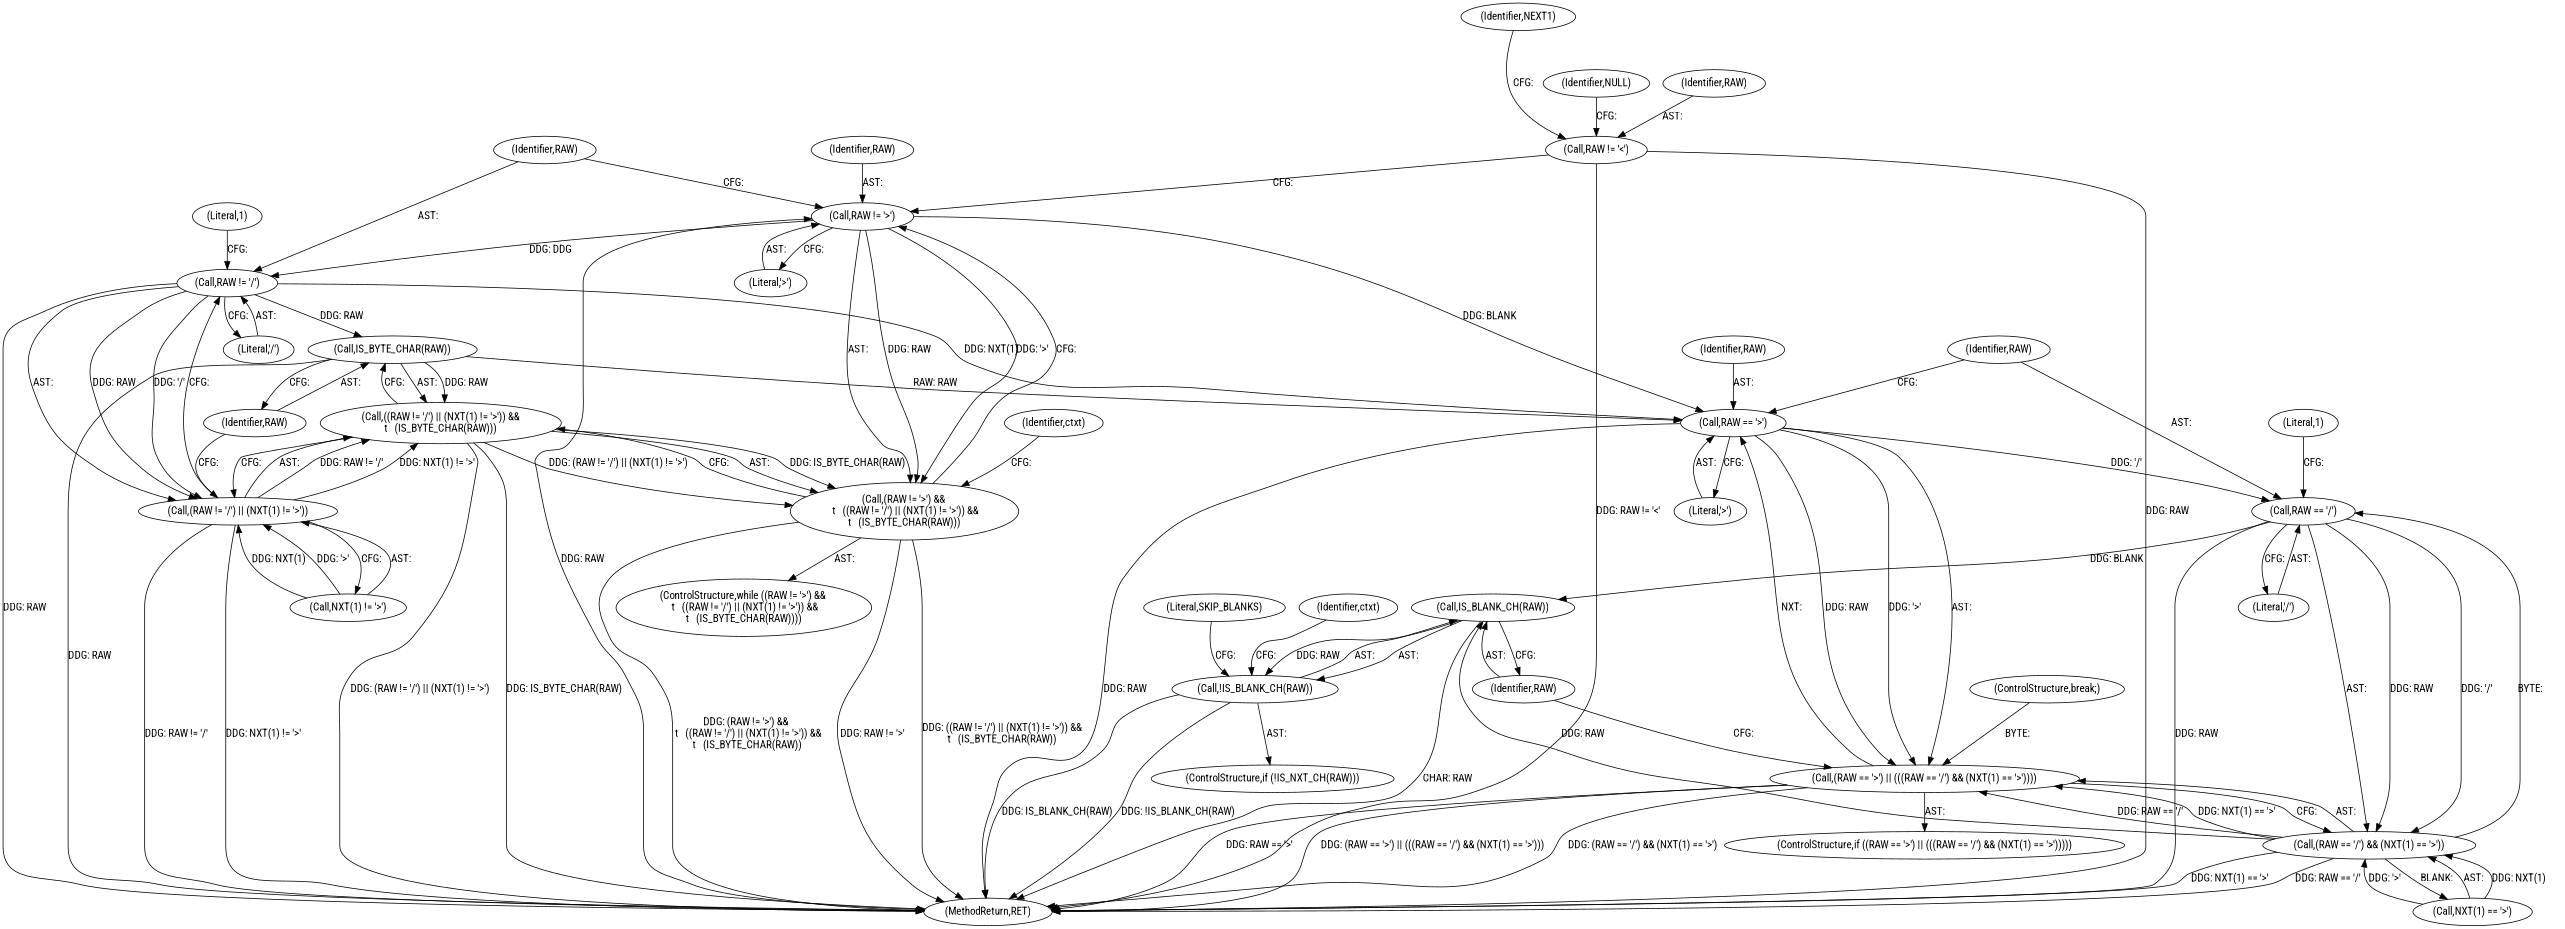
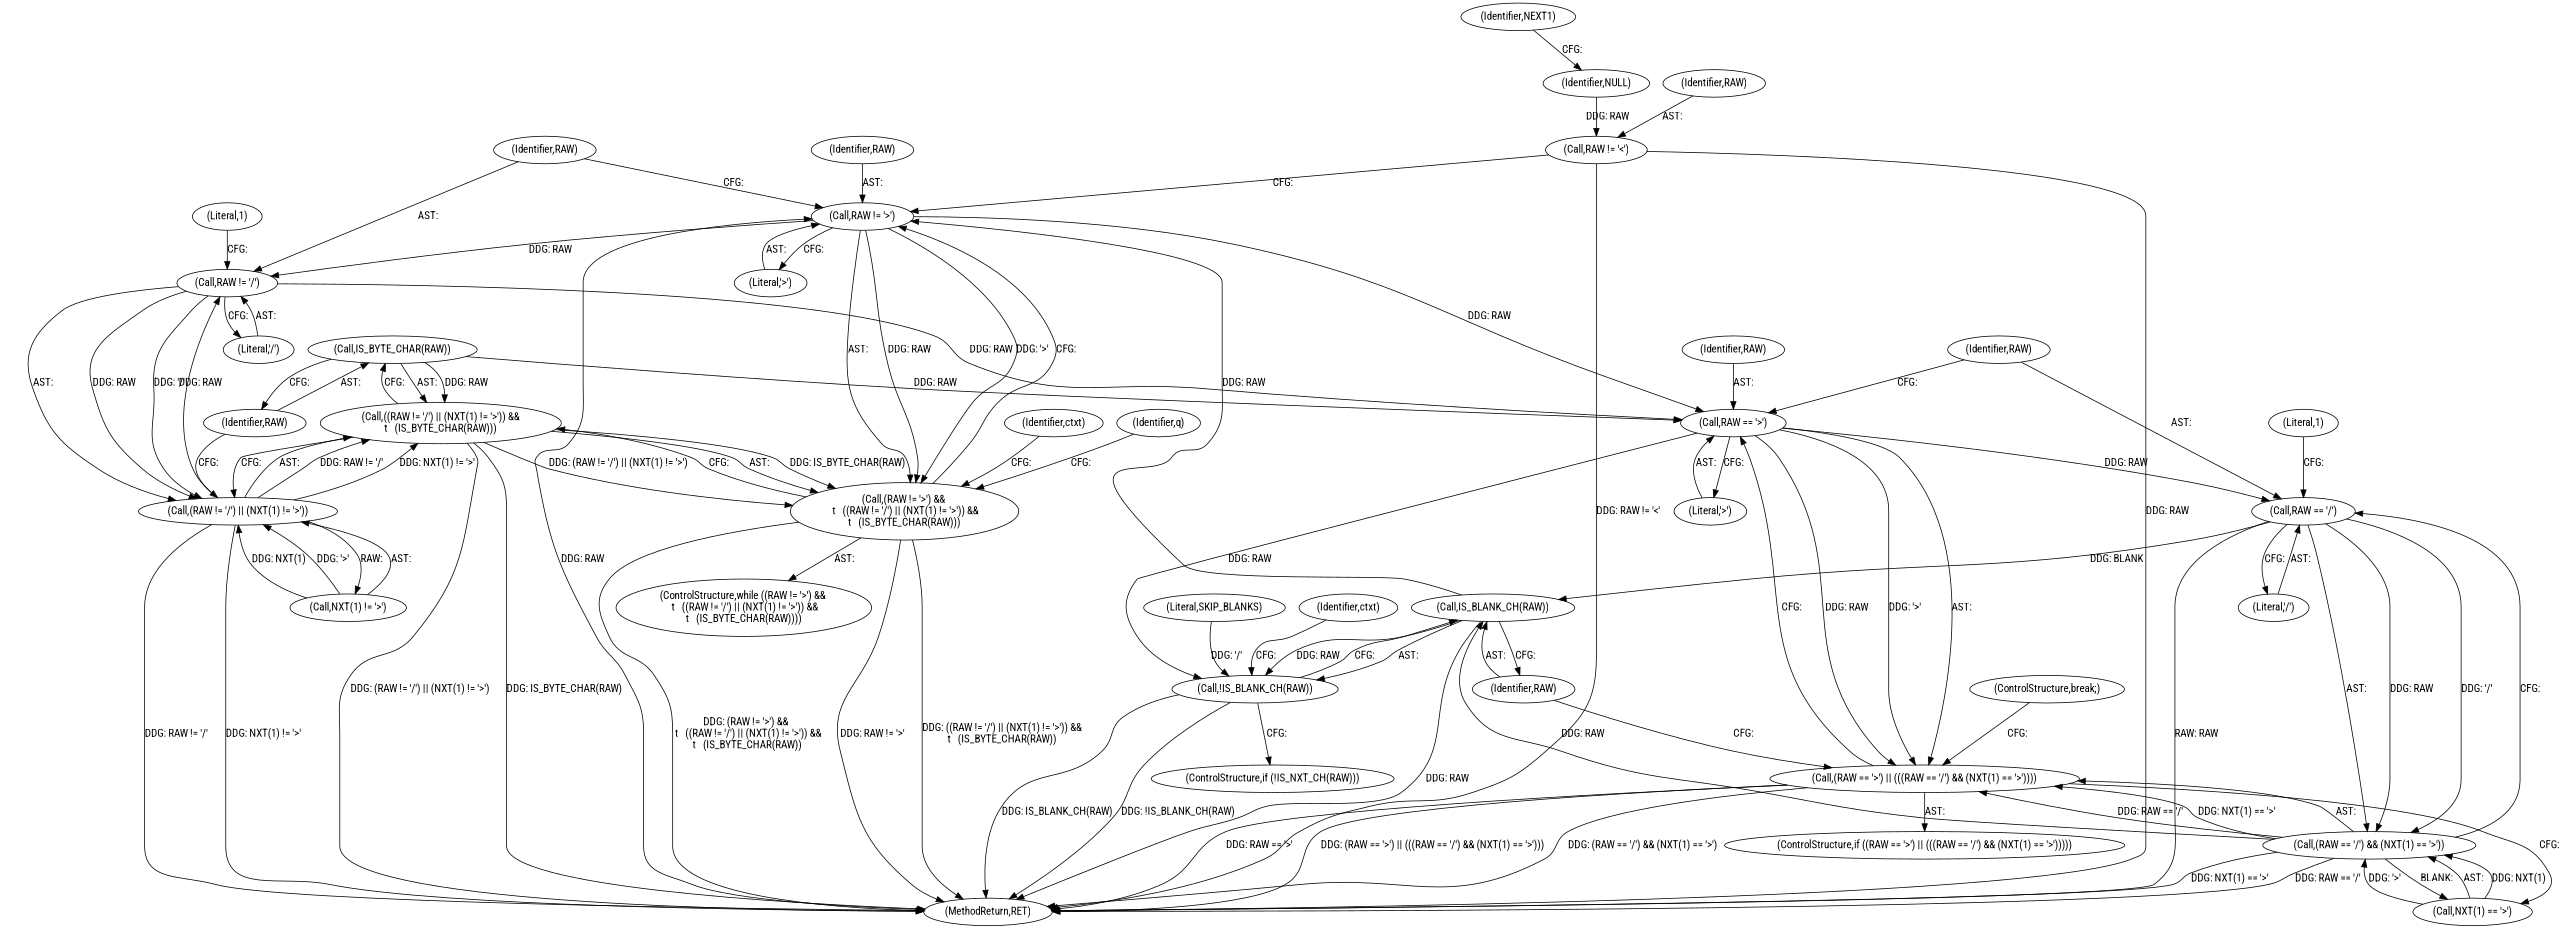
(1511, 94) -> (1554, 48)
(1608, 117) -> (1608, 117)
(551, 250) -> (551, 250)
(305, 314) -> none
(1490, 316) -> (1490, 316)
(991, 350) -> (991, 350)
(201, 383) -> (201, 383)
(936, 383) -> (936, 383)
none -> (1159, 423)
none -> (1199, 449)
(2126, 463) -> (2126, 463)
(1200, 512) -> (1352, 522)
(373, 560) -> (373, 560)
(1793, 608) -> (1793, 608)
(1227, 656) -> (1227, 656)
(1366, 656) -> (1366, 656)
(2532, 689) -> (2532, 689)
(1278, 734) -> (1278, 734)
(2019, 734) -> (2019, 734)
(2197, 734) -> (2197, 734)
(1448, 779) -> (1448, 779)
(2201, 792) -> (2338, 803)
(140, 882) -> none
(103, 888) -> none
